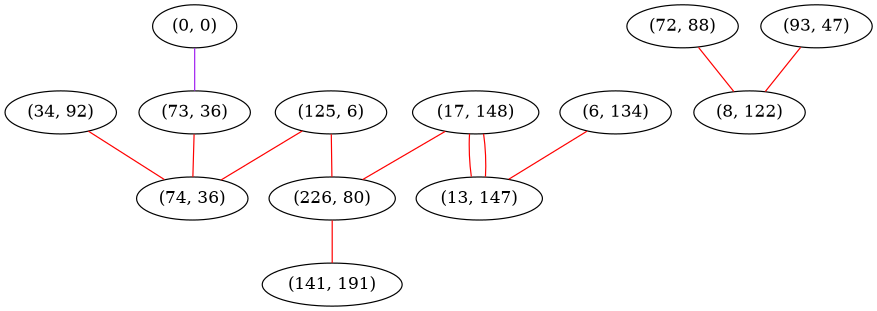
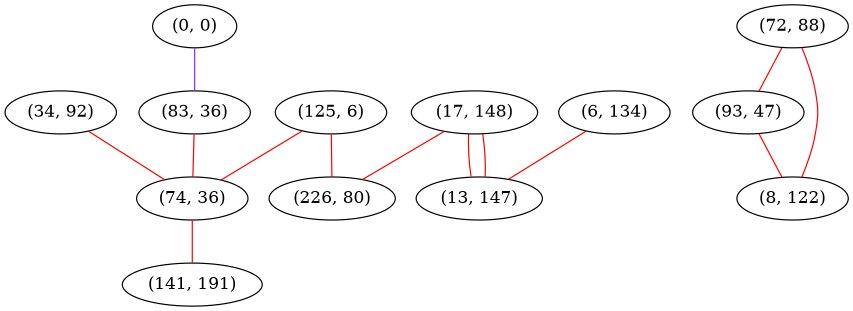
none -> (770, 69)
(195, 112) -> (195, 112)
(332, 242) -> (192, 242)
